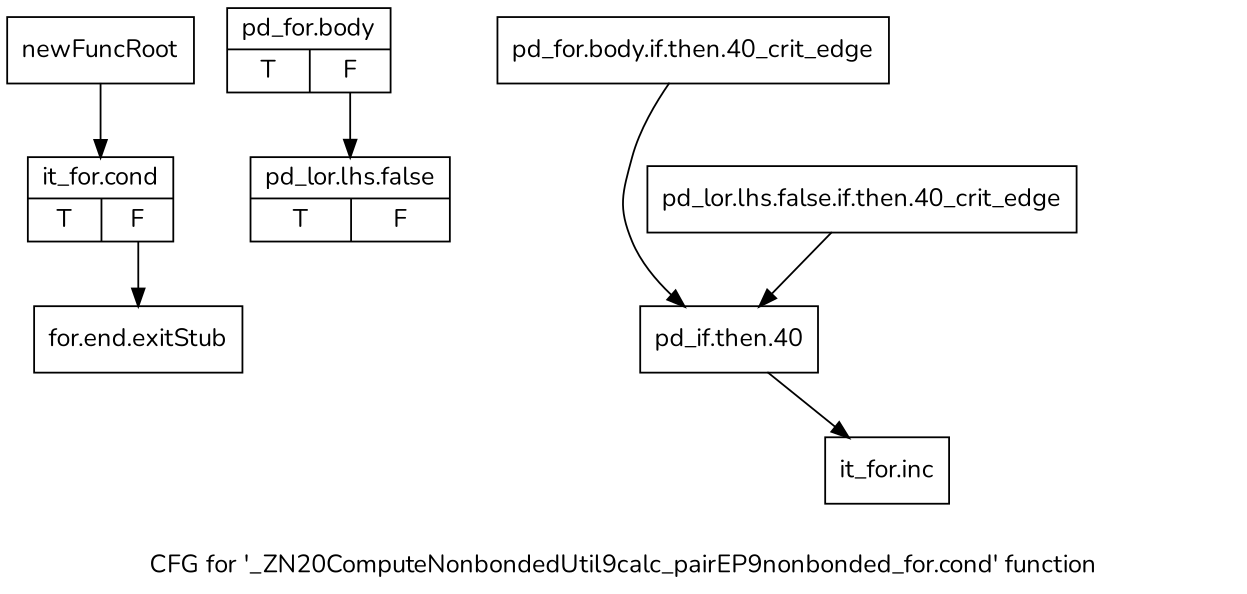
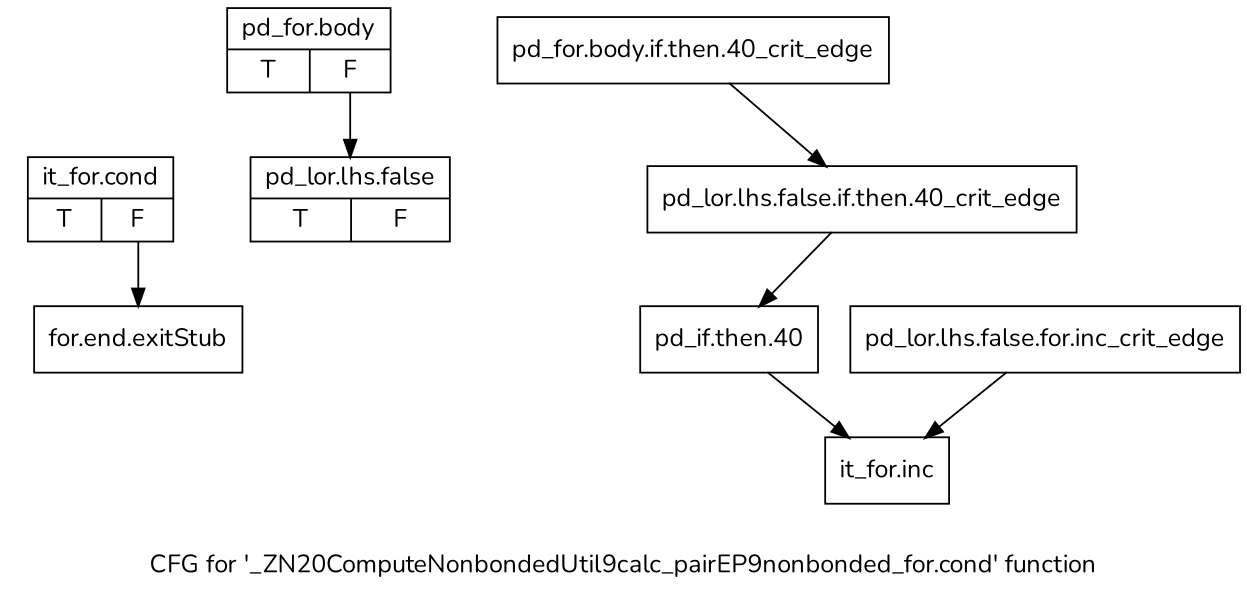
(101, 50) -> none
(624, 191) -> (771, 119)
none -> (1045, 339)
